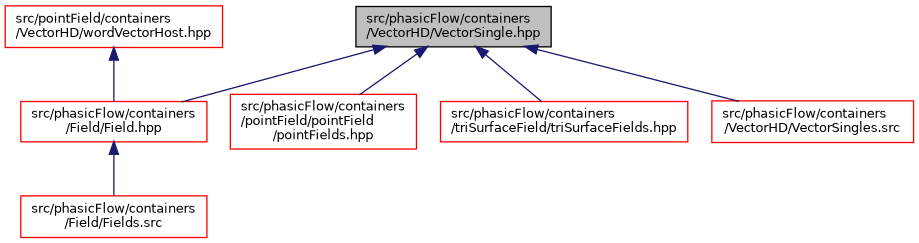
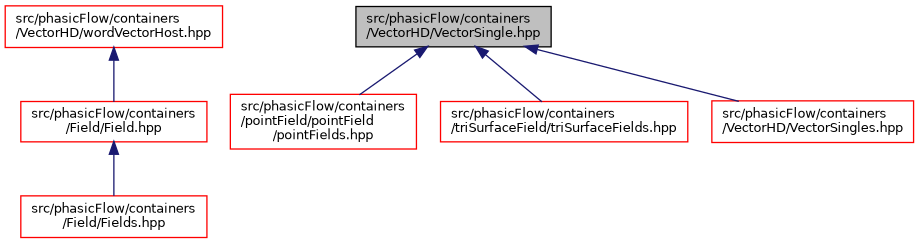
(114, 27) -> (114, 27)
(277, 76) -> none
(813, 122) -> (813, 122)
(114, 217) -> (114, 217)
